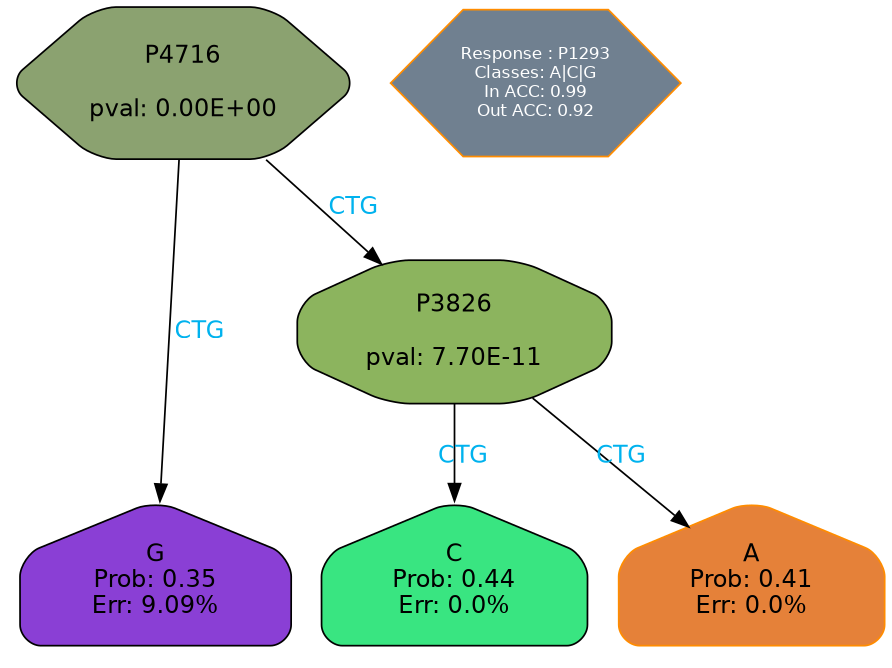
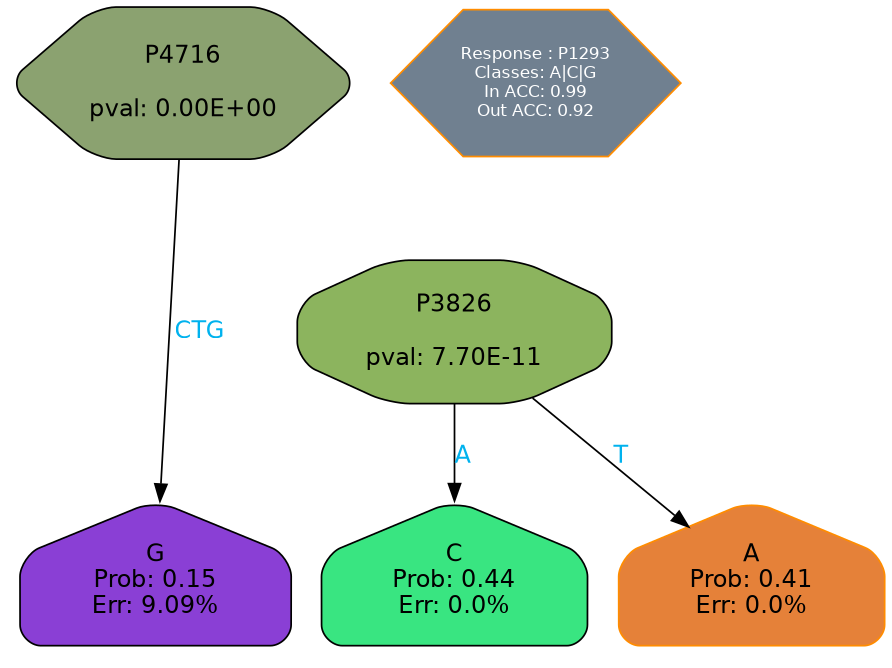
(317, 206) -> none
(463, 456) -> (463, 456)
(621, 456) -> (621, 456)
(156, 581) -> (156, 581)
